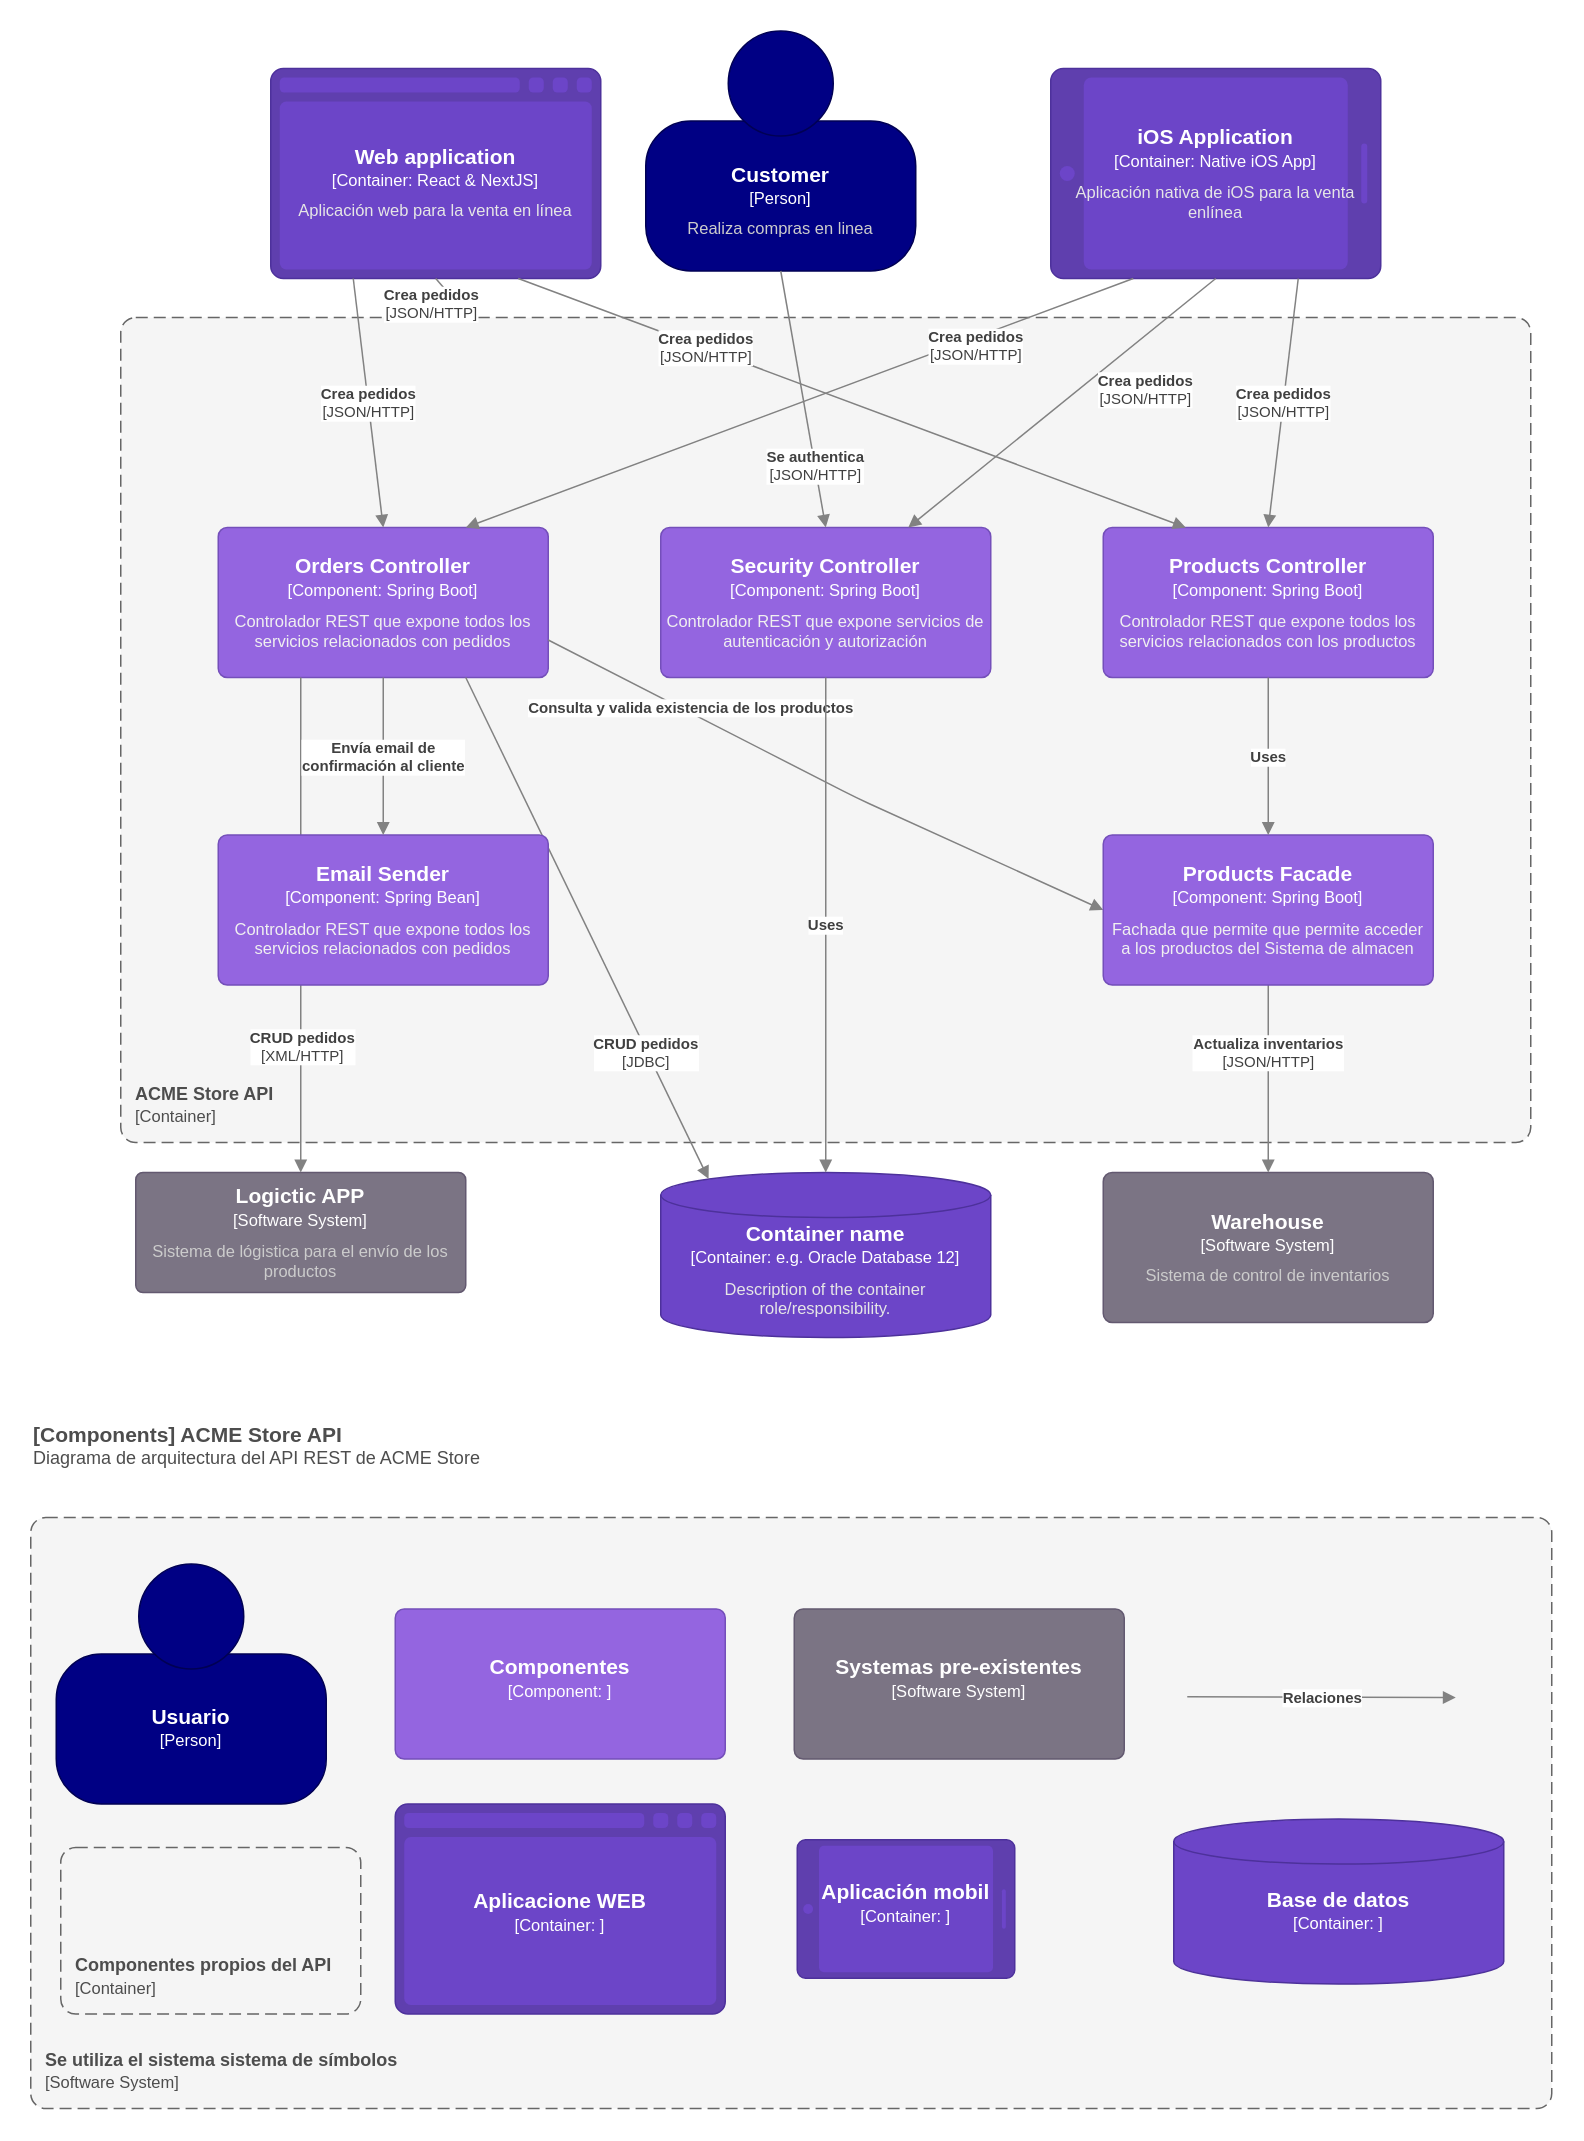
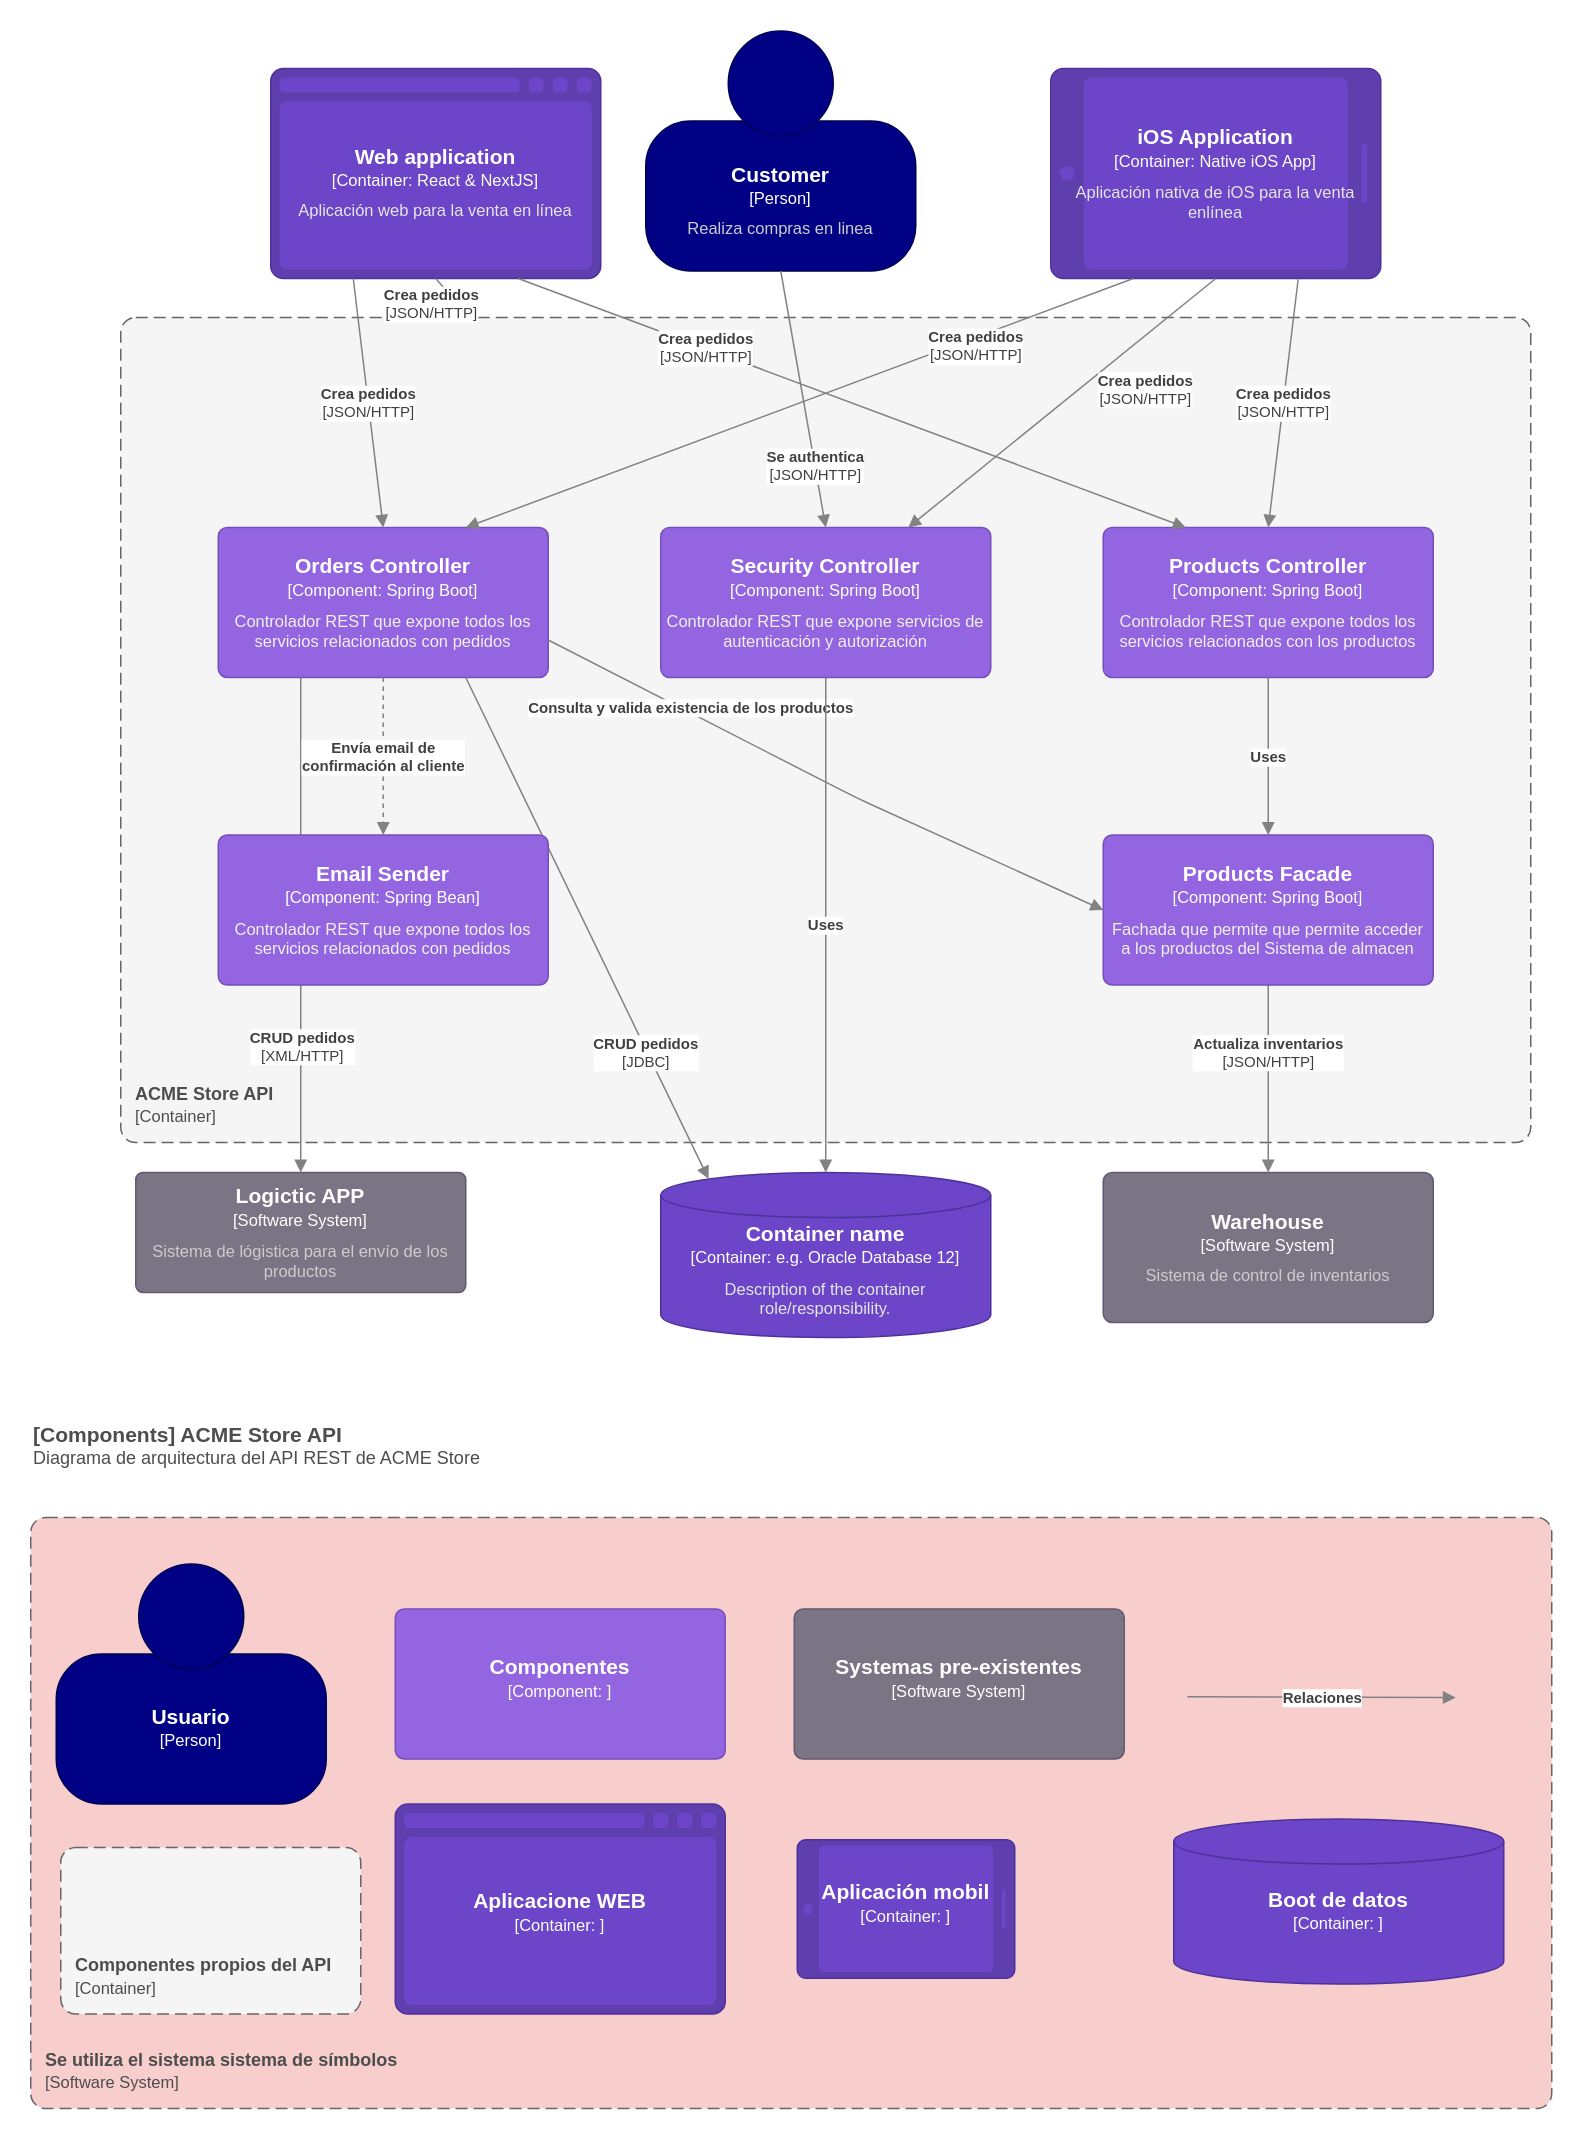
(383, 710) -> (383, 710)
(791, 1813) -> (791, 1813)
(1339, 1916) -> (1339, 1916)
